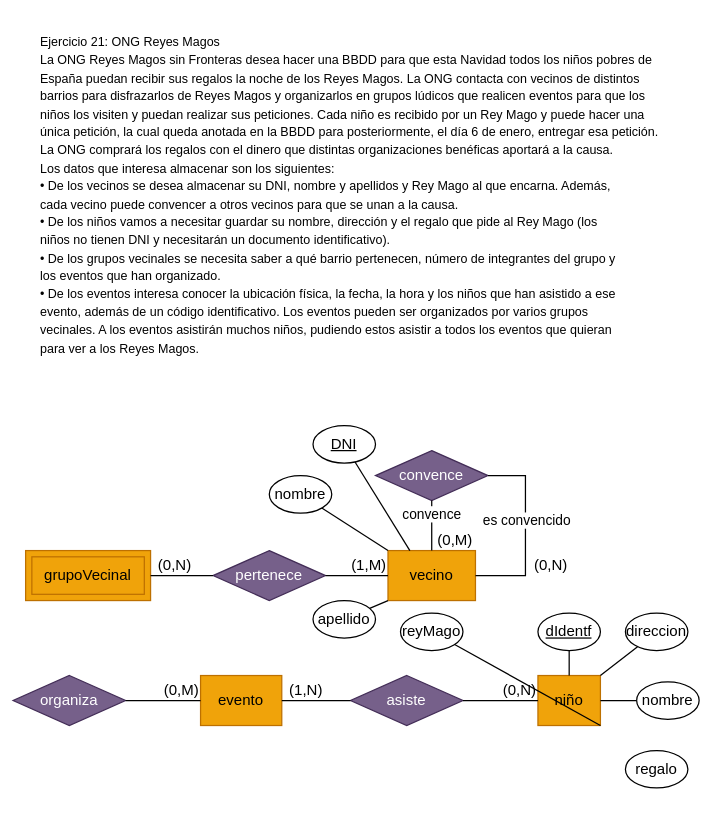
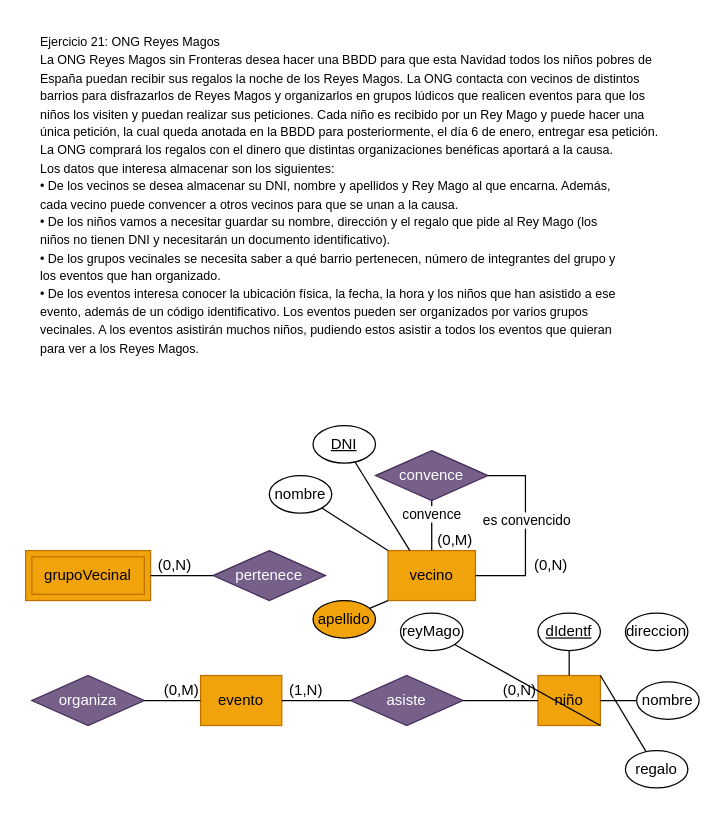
(357, 576) -> none
(344, 619) -> (344, 619)
(619, 661) -> (623, 714)
(69, 701) -> (88, 701)
